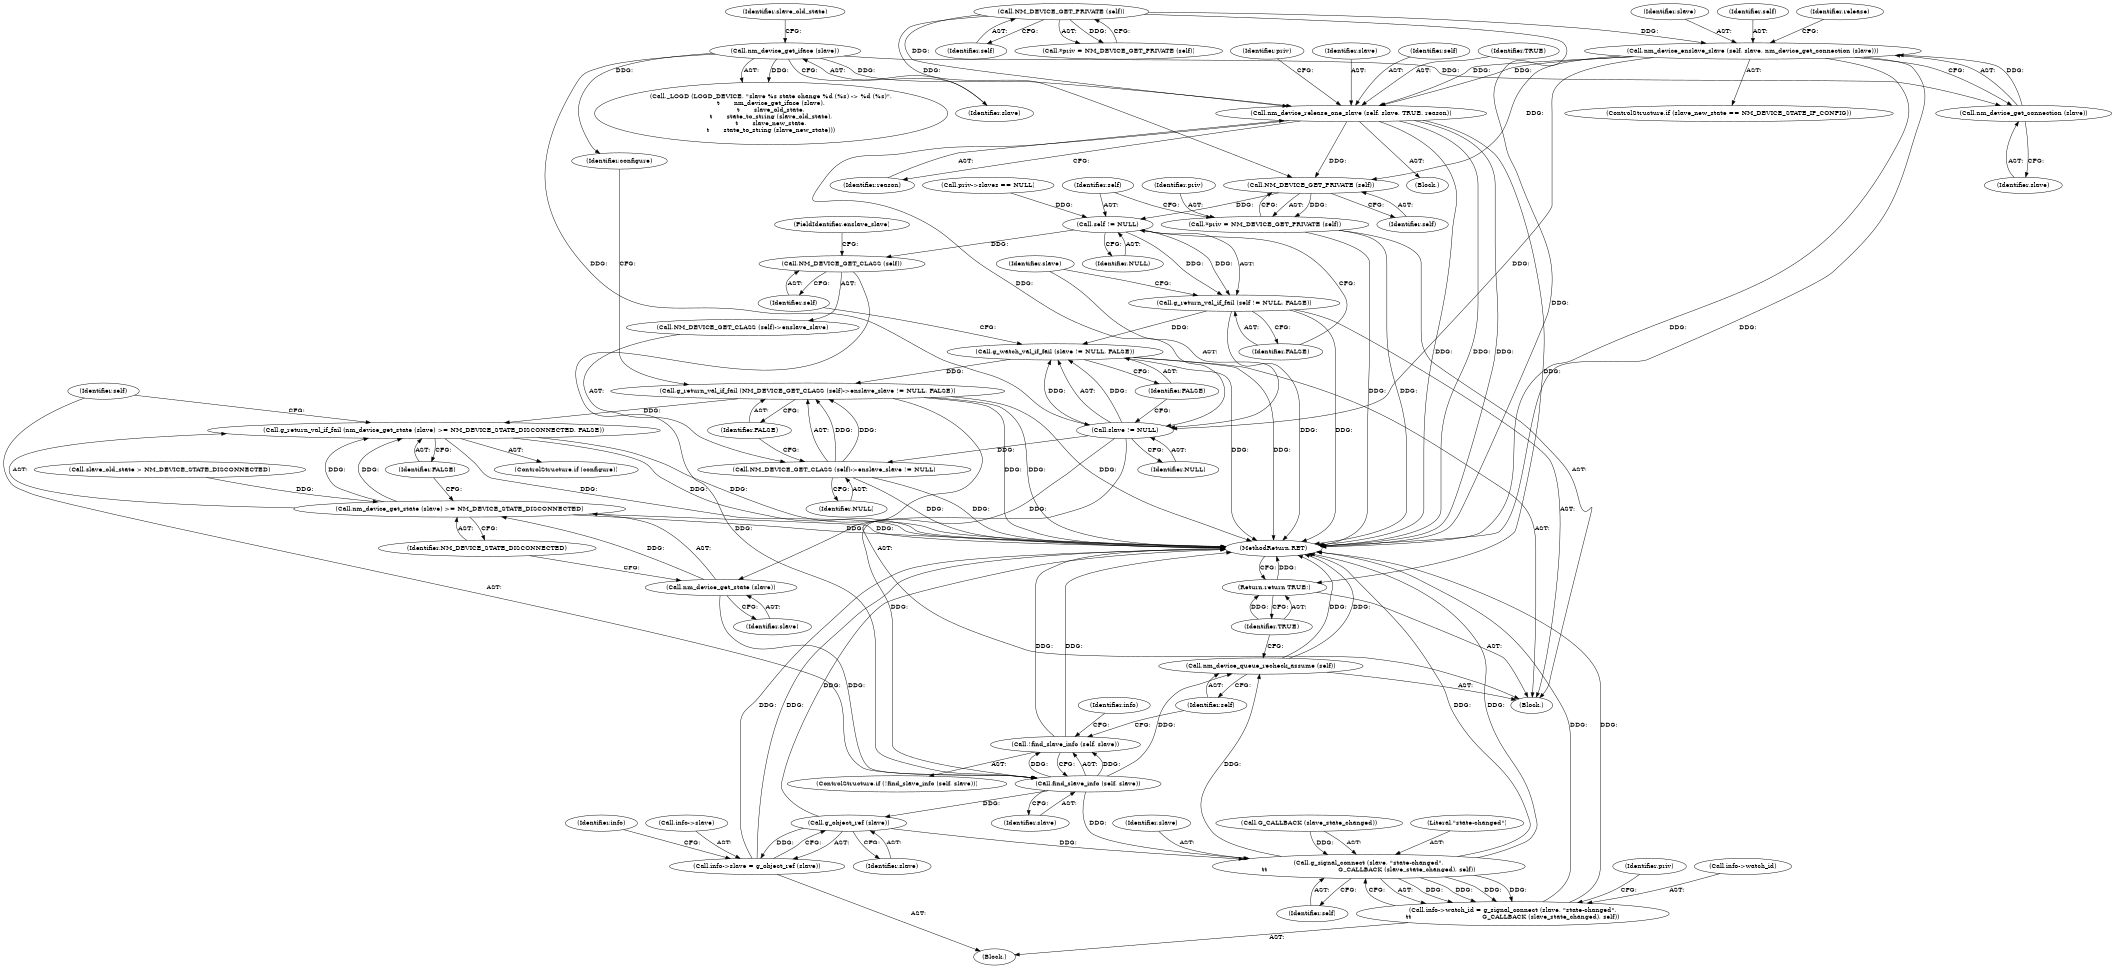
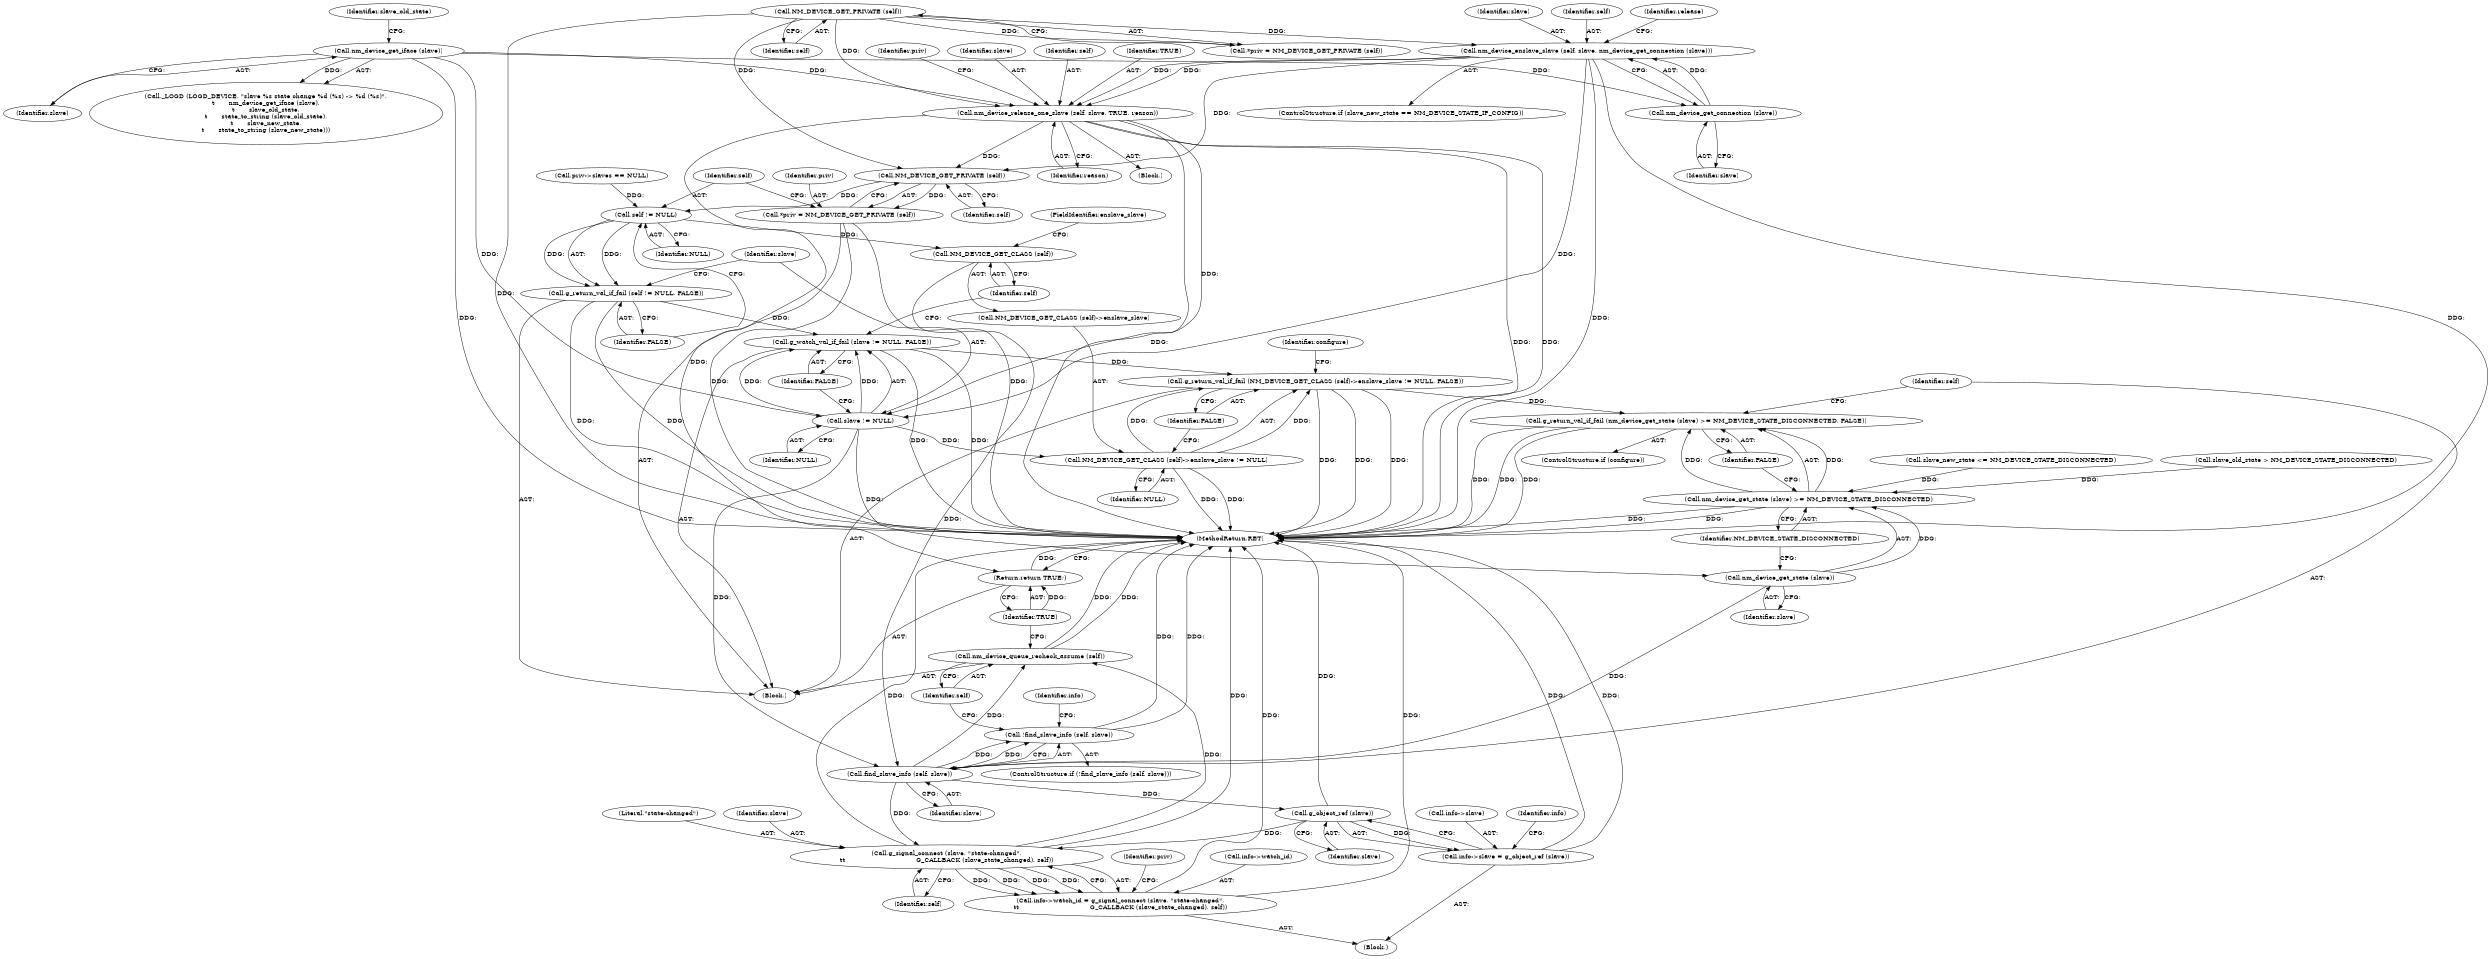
(612, 69) -> (630, 506)
none -> (2011, 460)
(1309, 823) -> none
